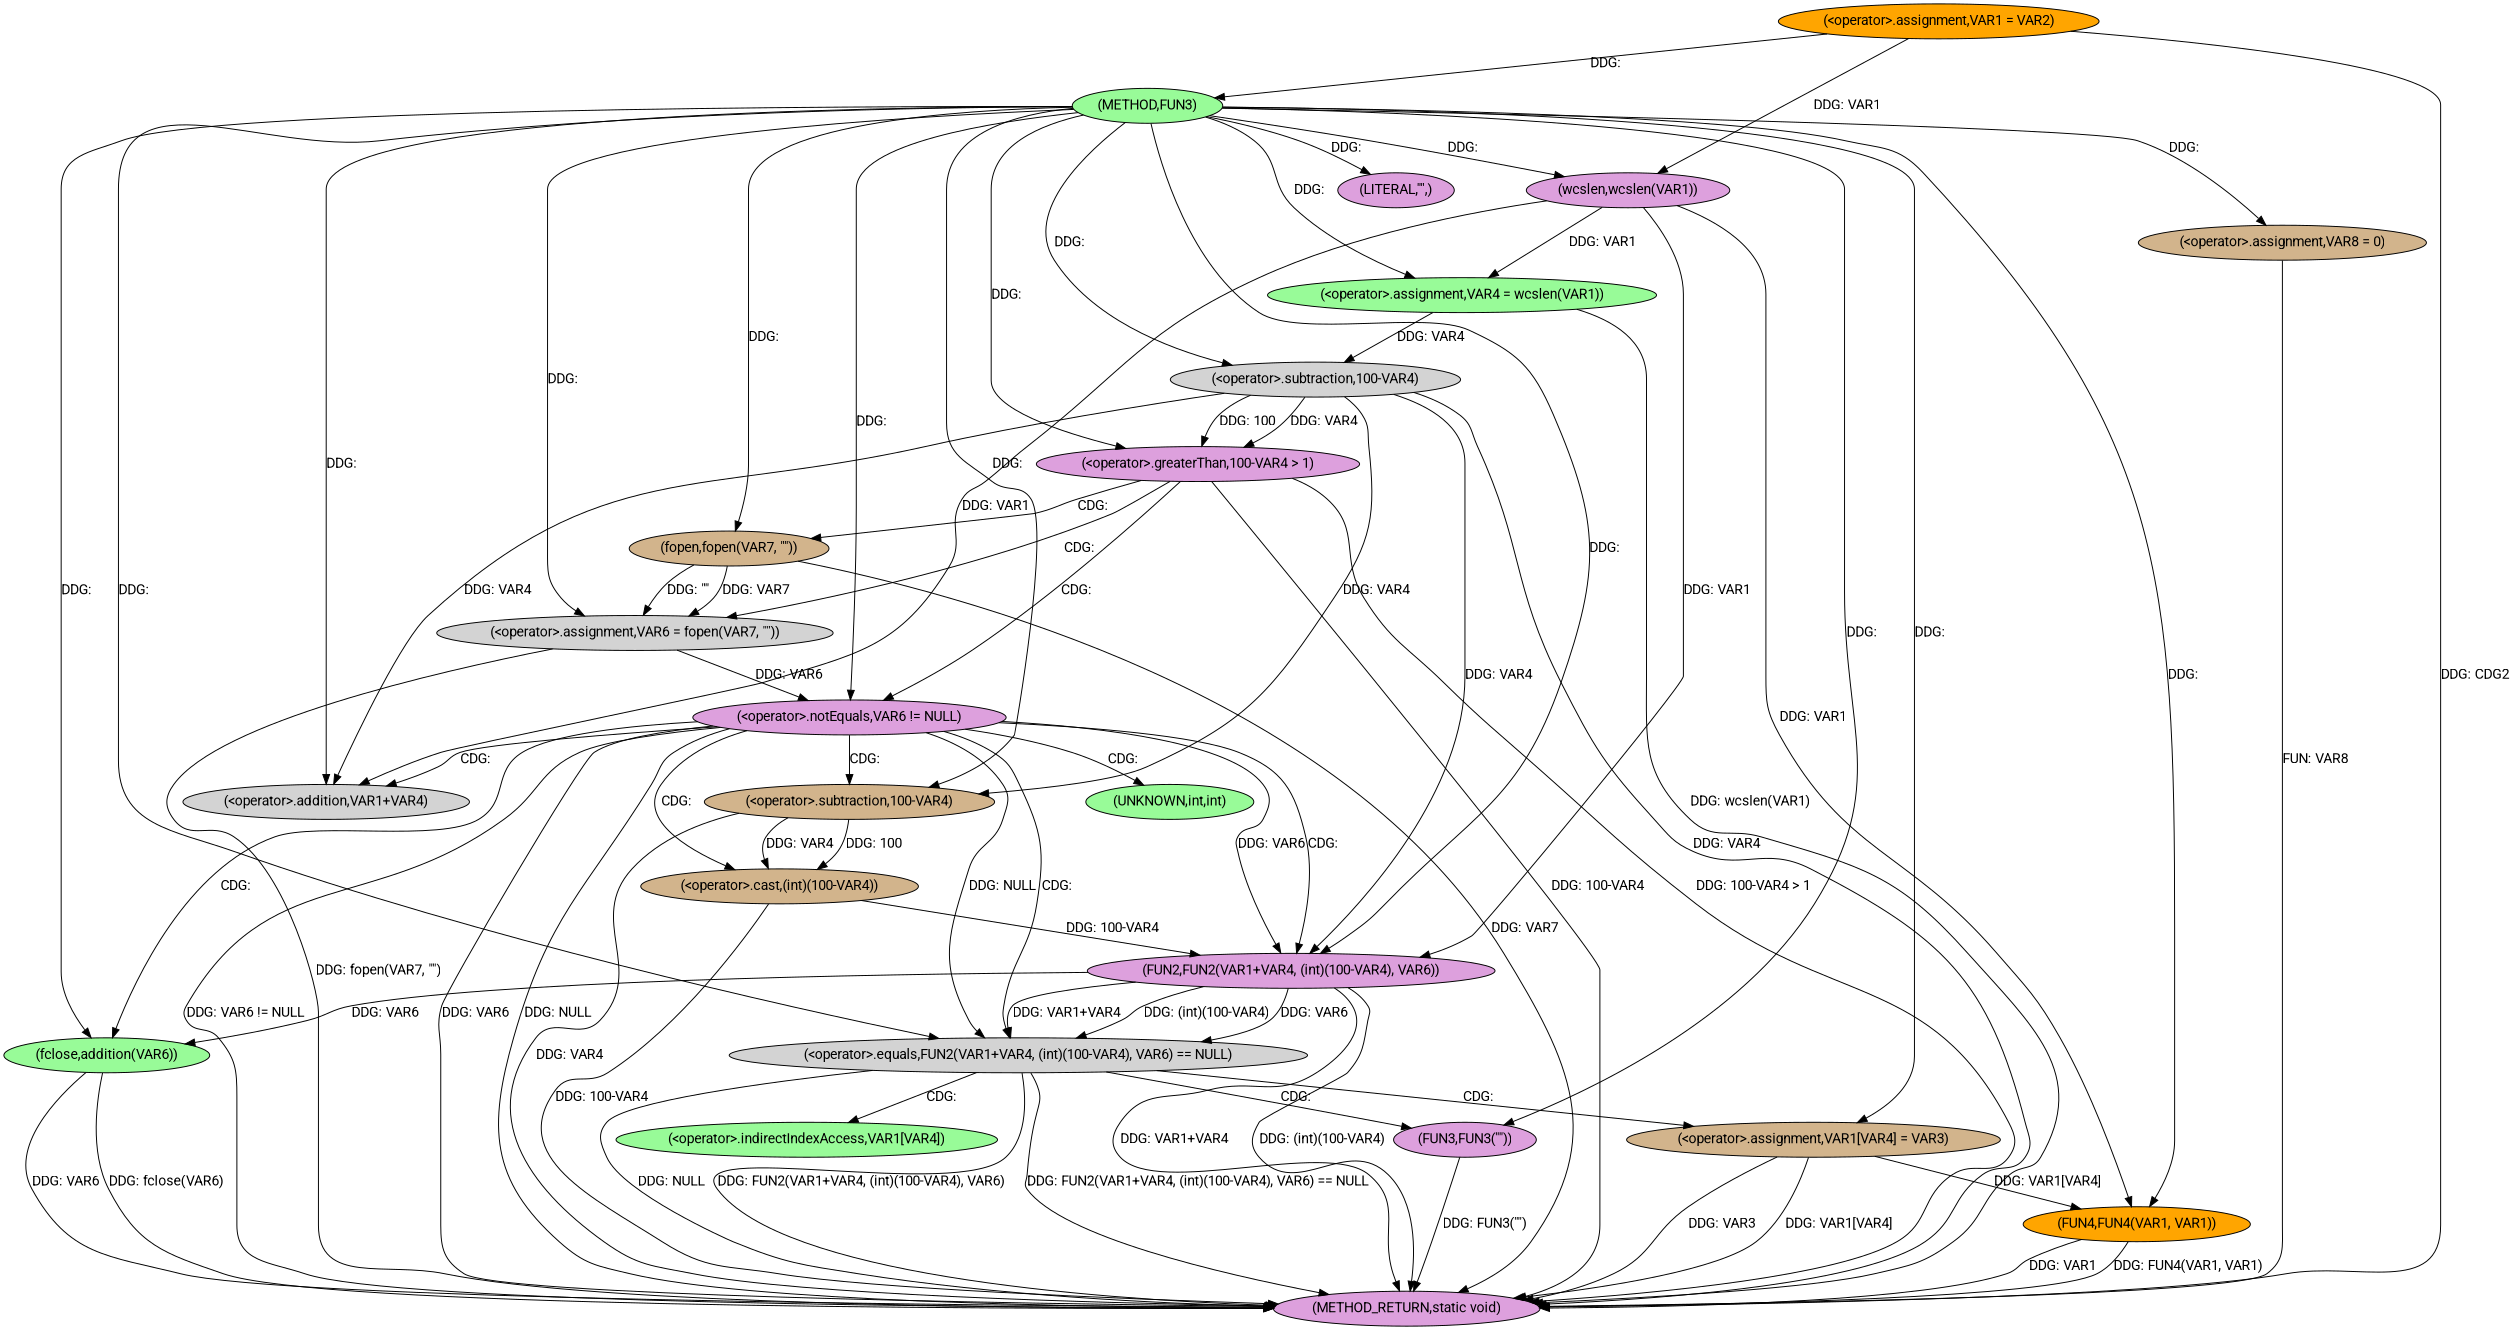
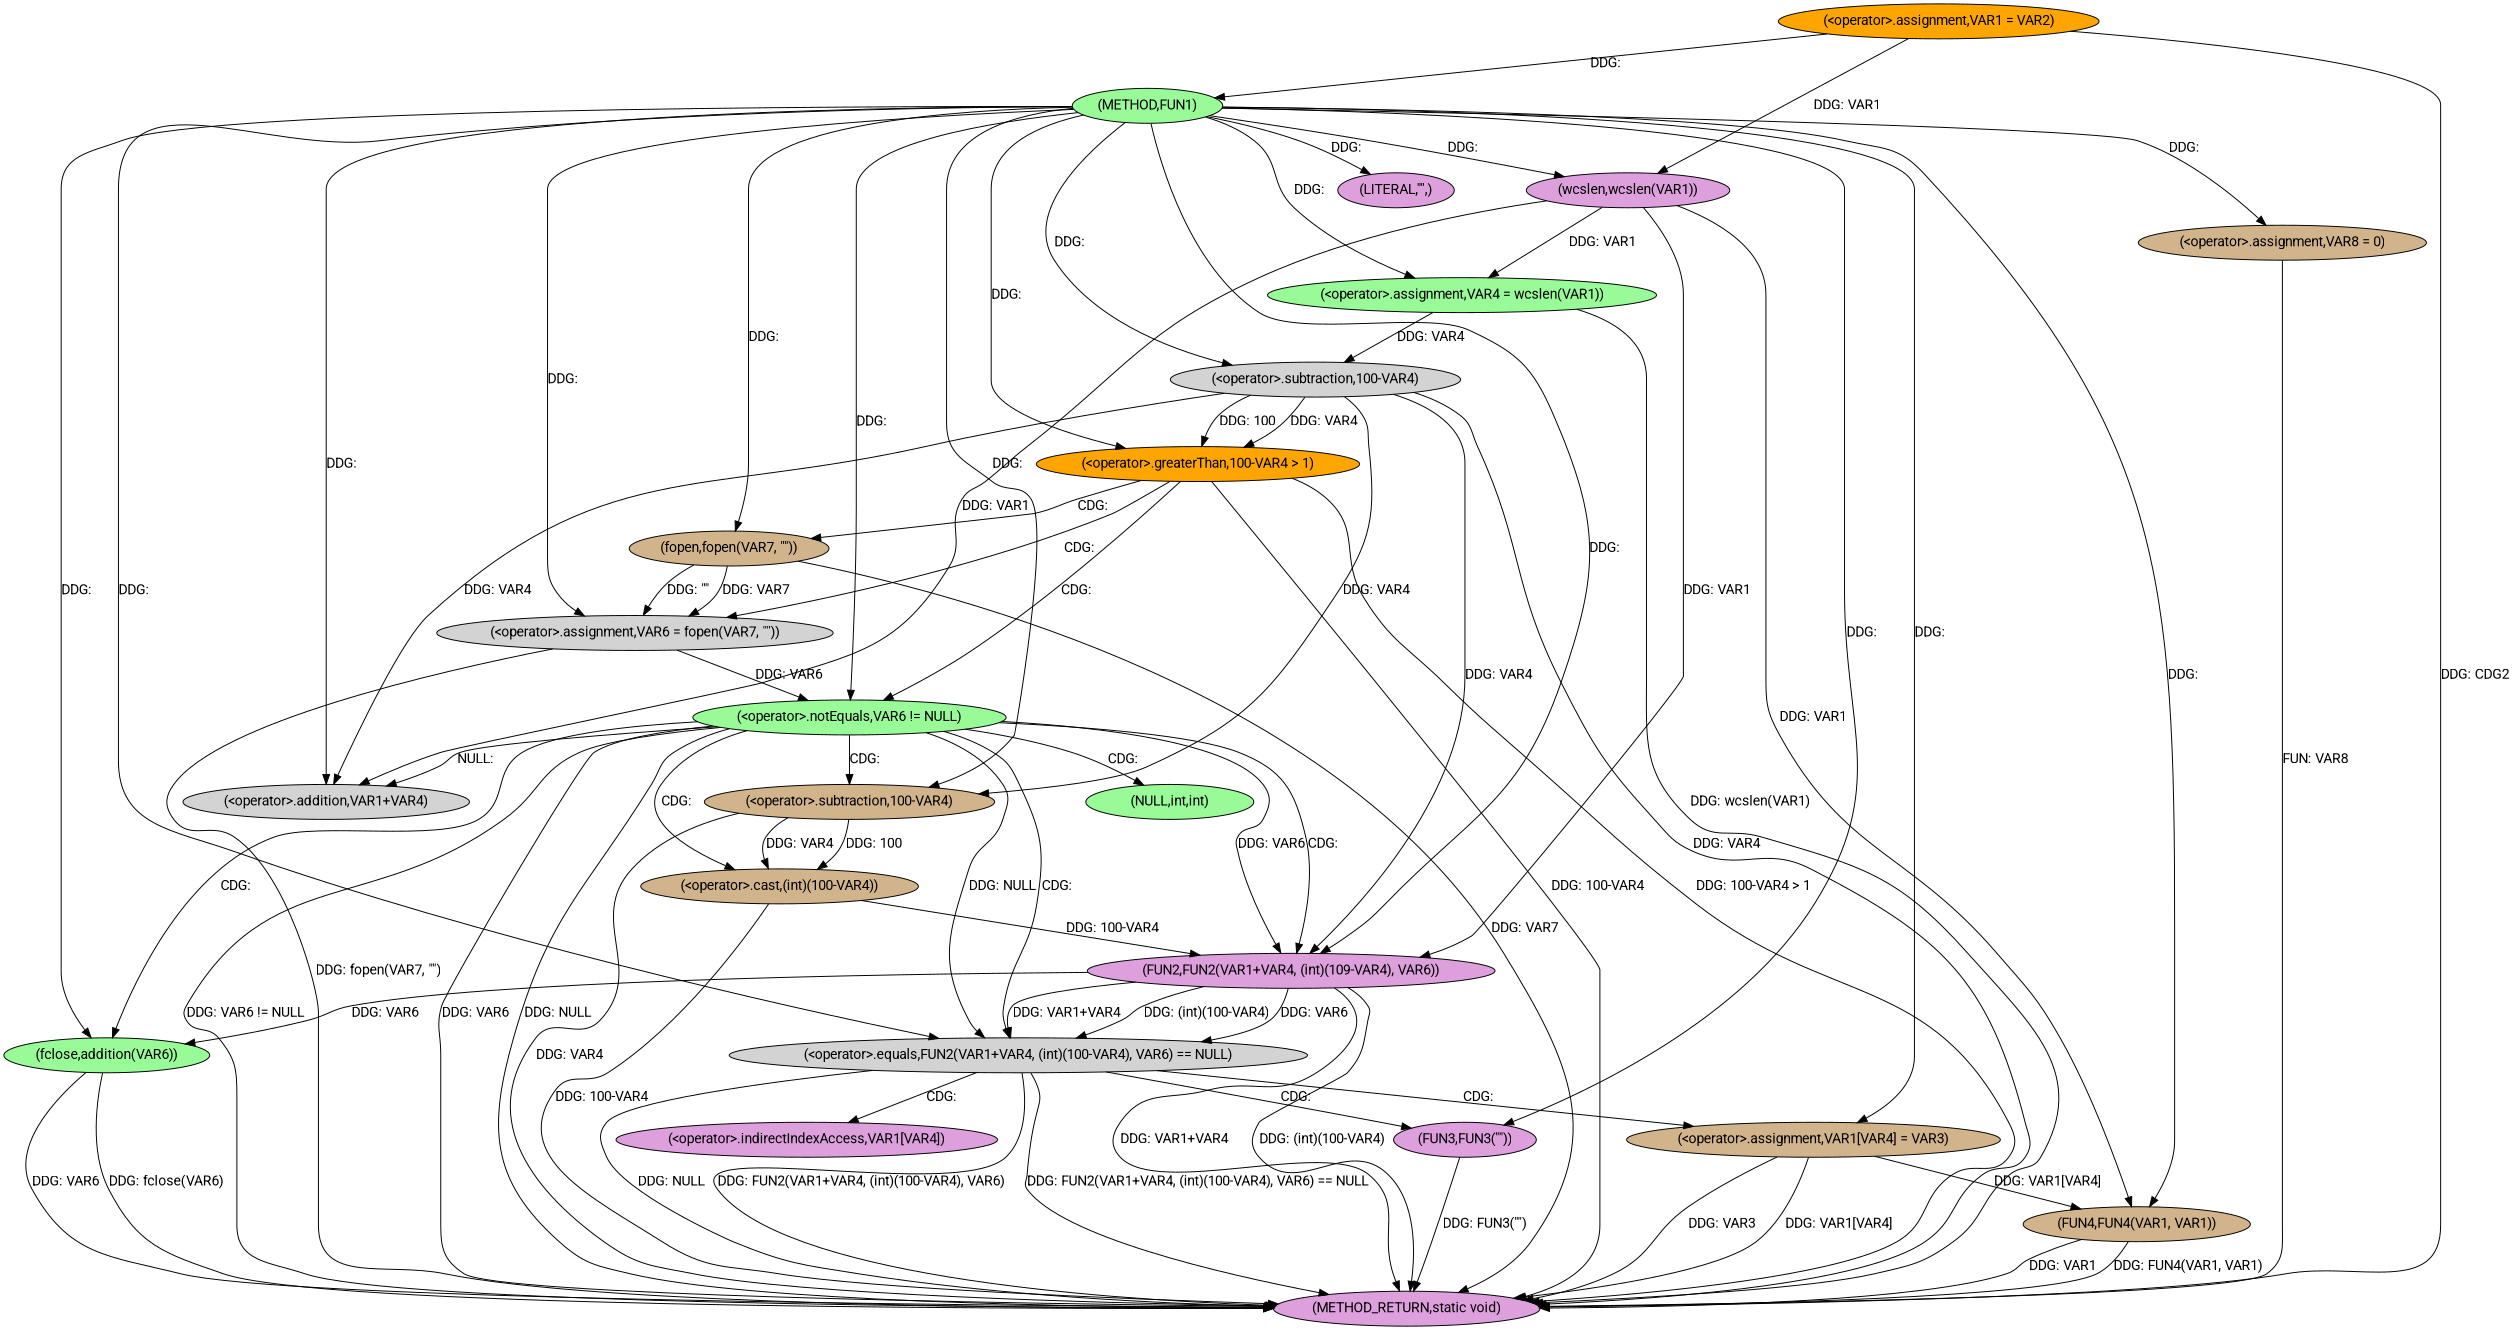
(1148, 106) -> (1148, 106)
(1198, 464) -> (1198, 464)
(849, 717) -> (849, 717)
(478, 760) -> (478, 760)
(1170, 802) -> (1170, 802)
(1291, 971) -> (1291, 971)
(807, 1140) -> (807, 1140)
(2137, 1224) -> (2137, 1224)
